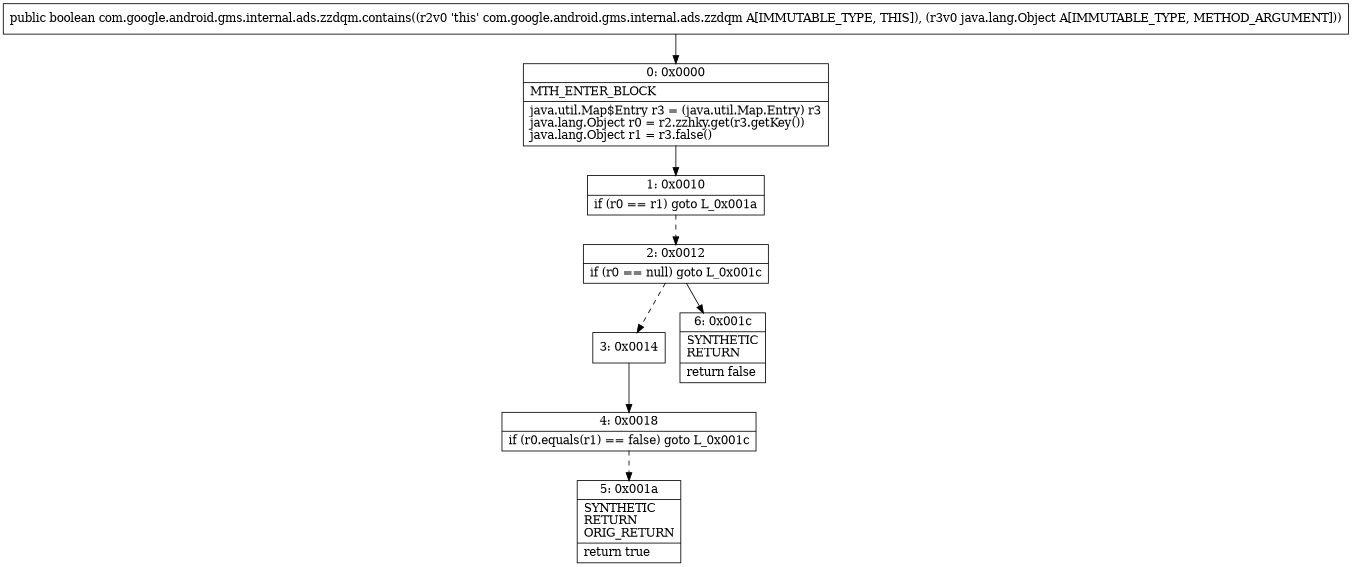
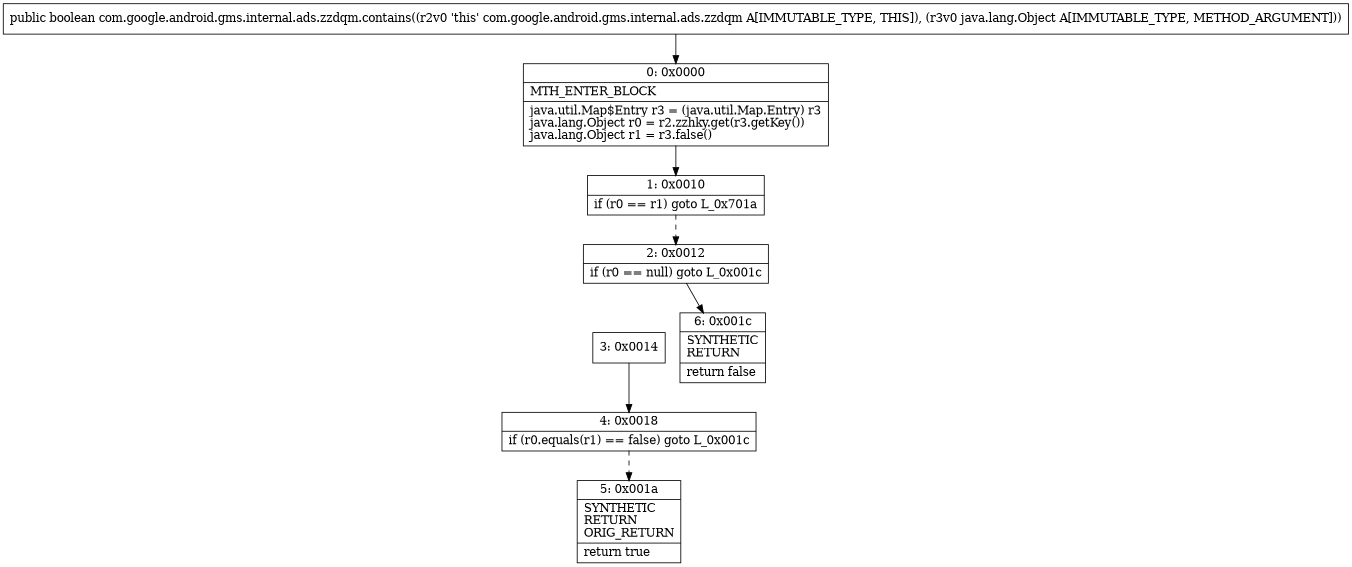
(676, 205) -> (676, 205)
(653, 304) -> none
